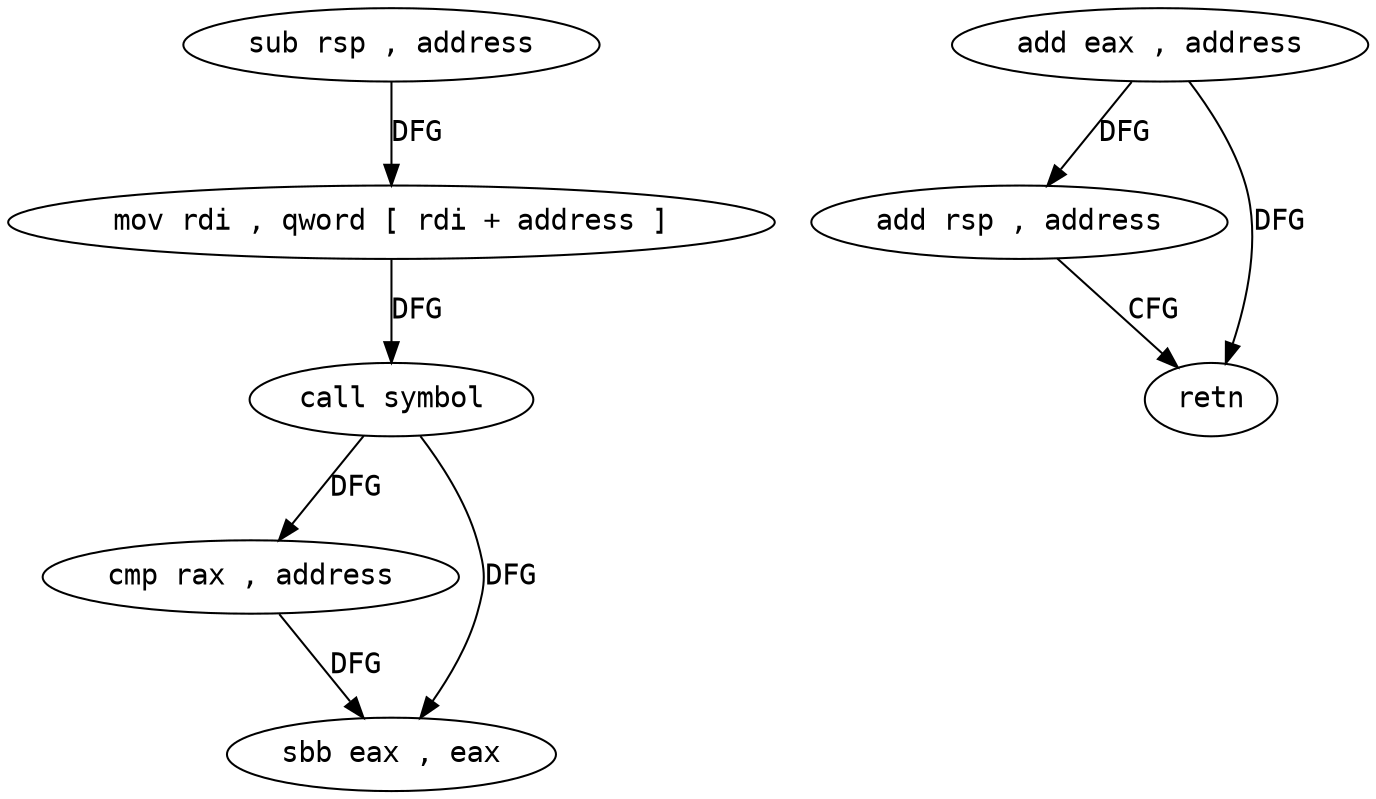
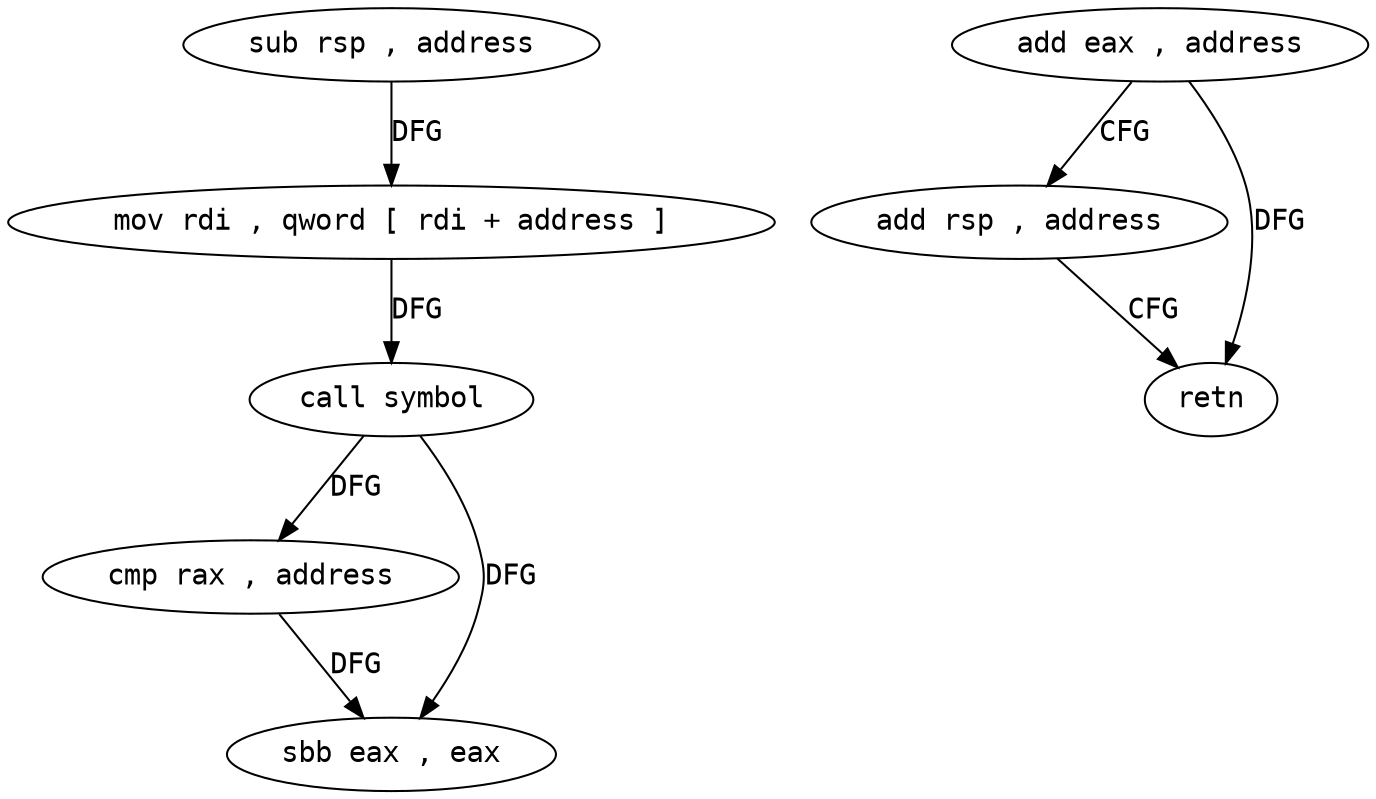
(1124, 134) -> (1124, 134)
